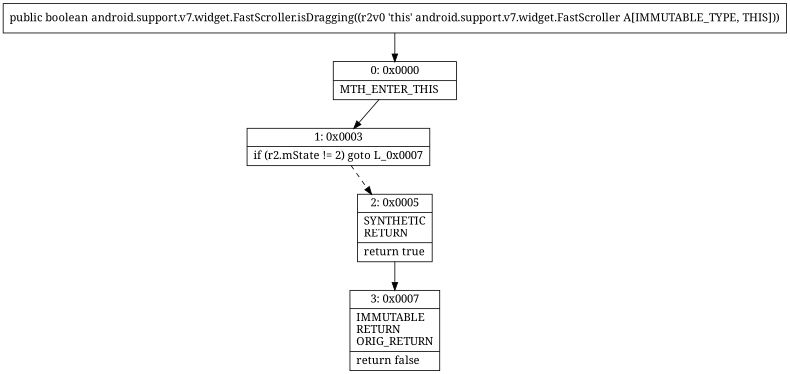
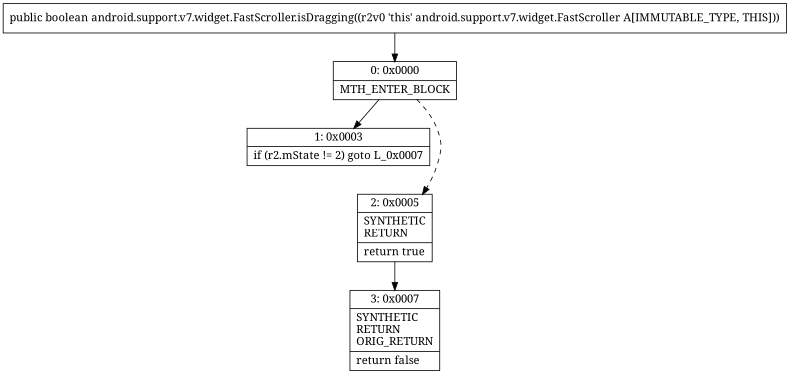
(389, 90) -> (395, 90)
(359, 177) -> (441, 141)
(391, 318) -> (387, 318)
